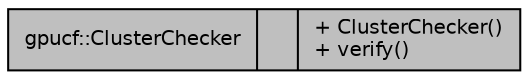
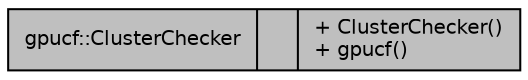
(362, 50) -> (361, 50)
